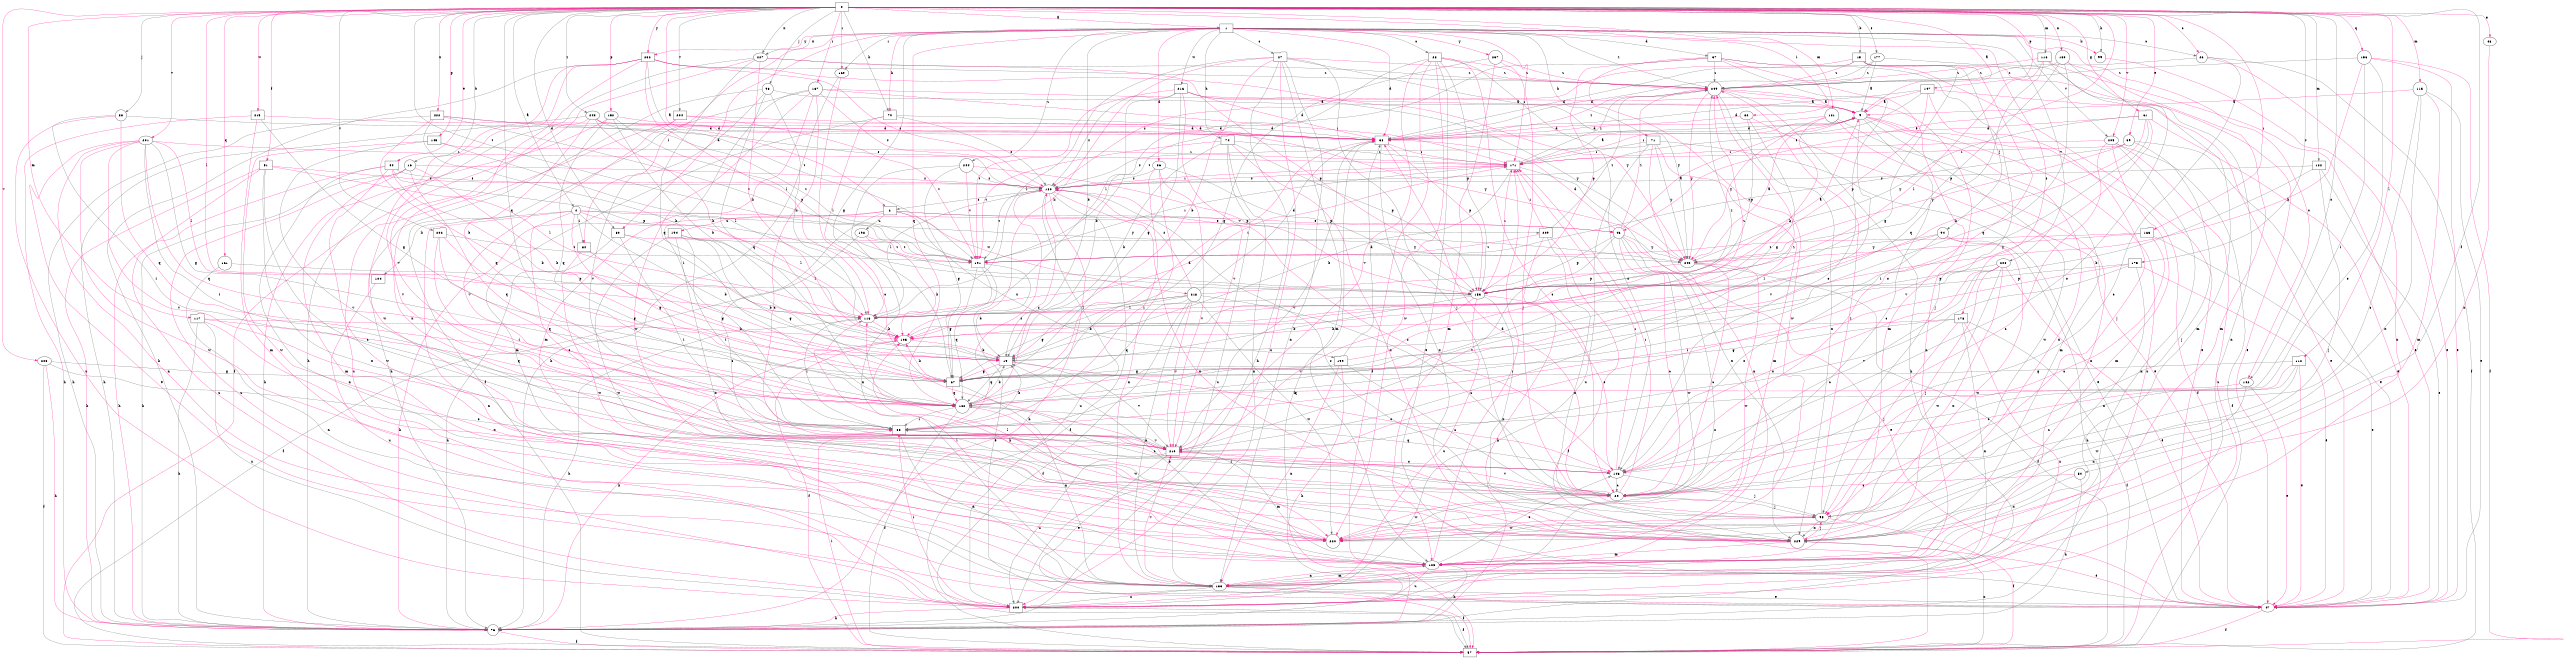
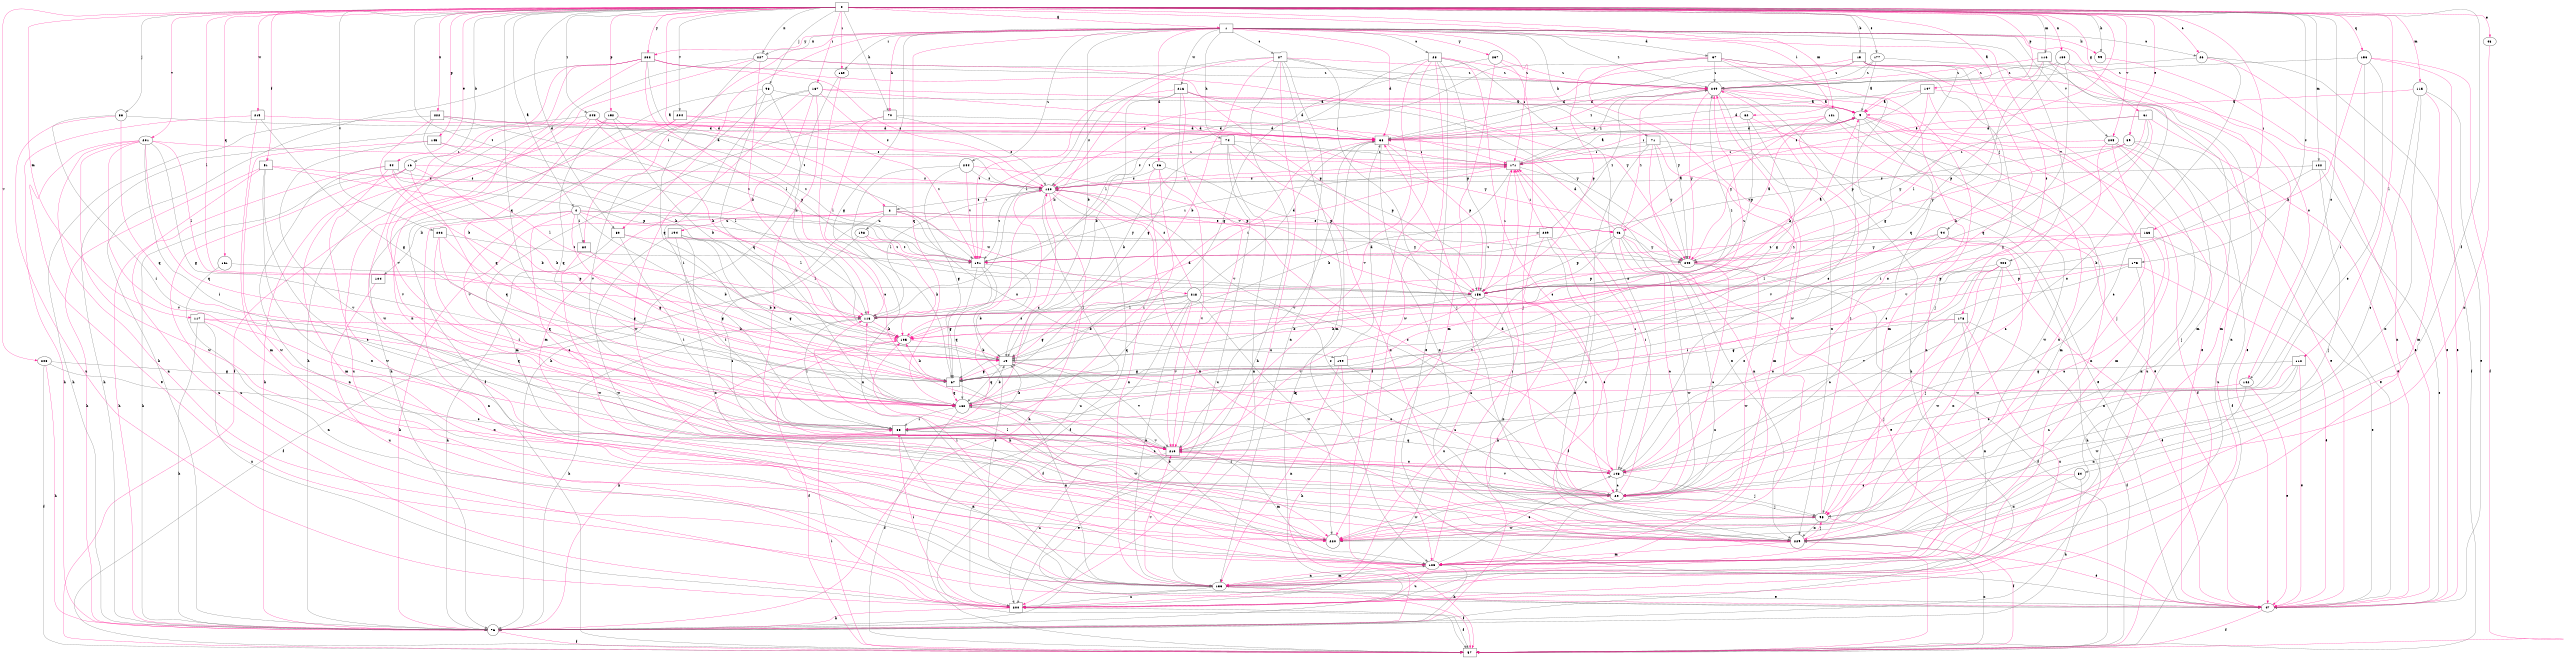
(2003, 263) -> (2003, 263)
